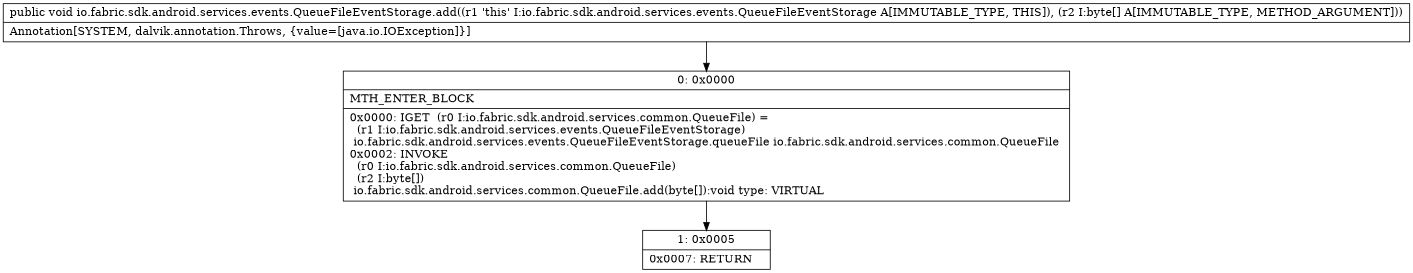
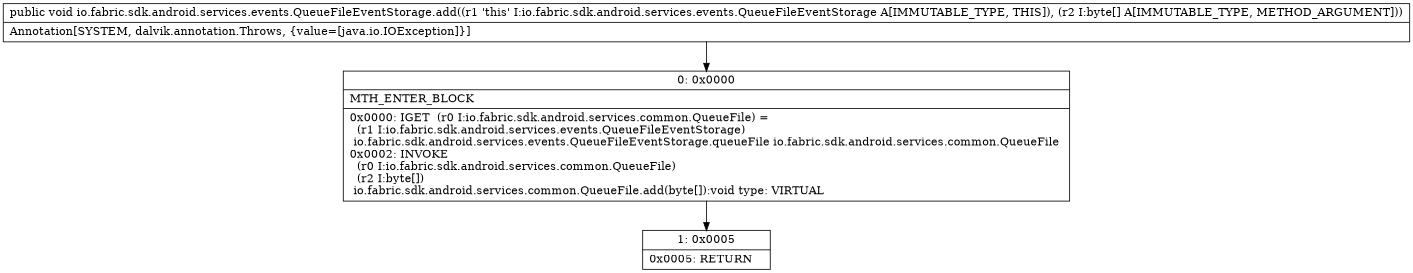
(706, 259) -> (706, 259)
